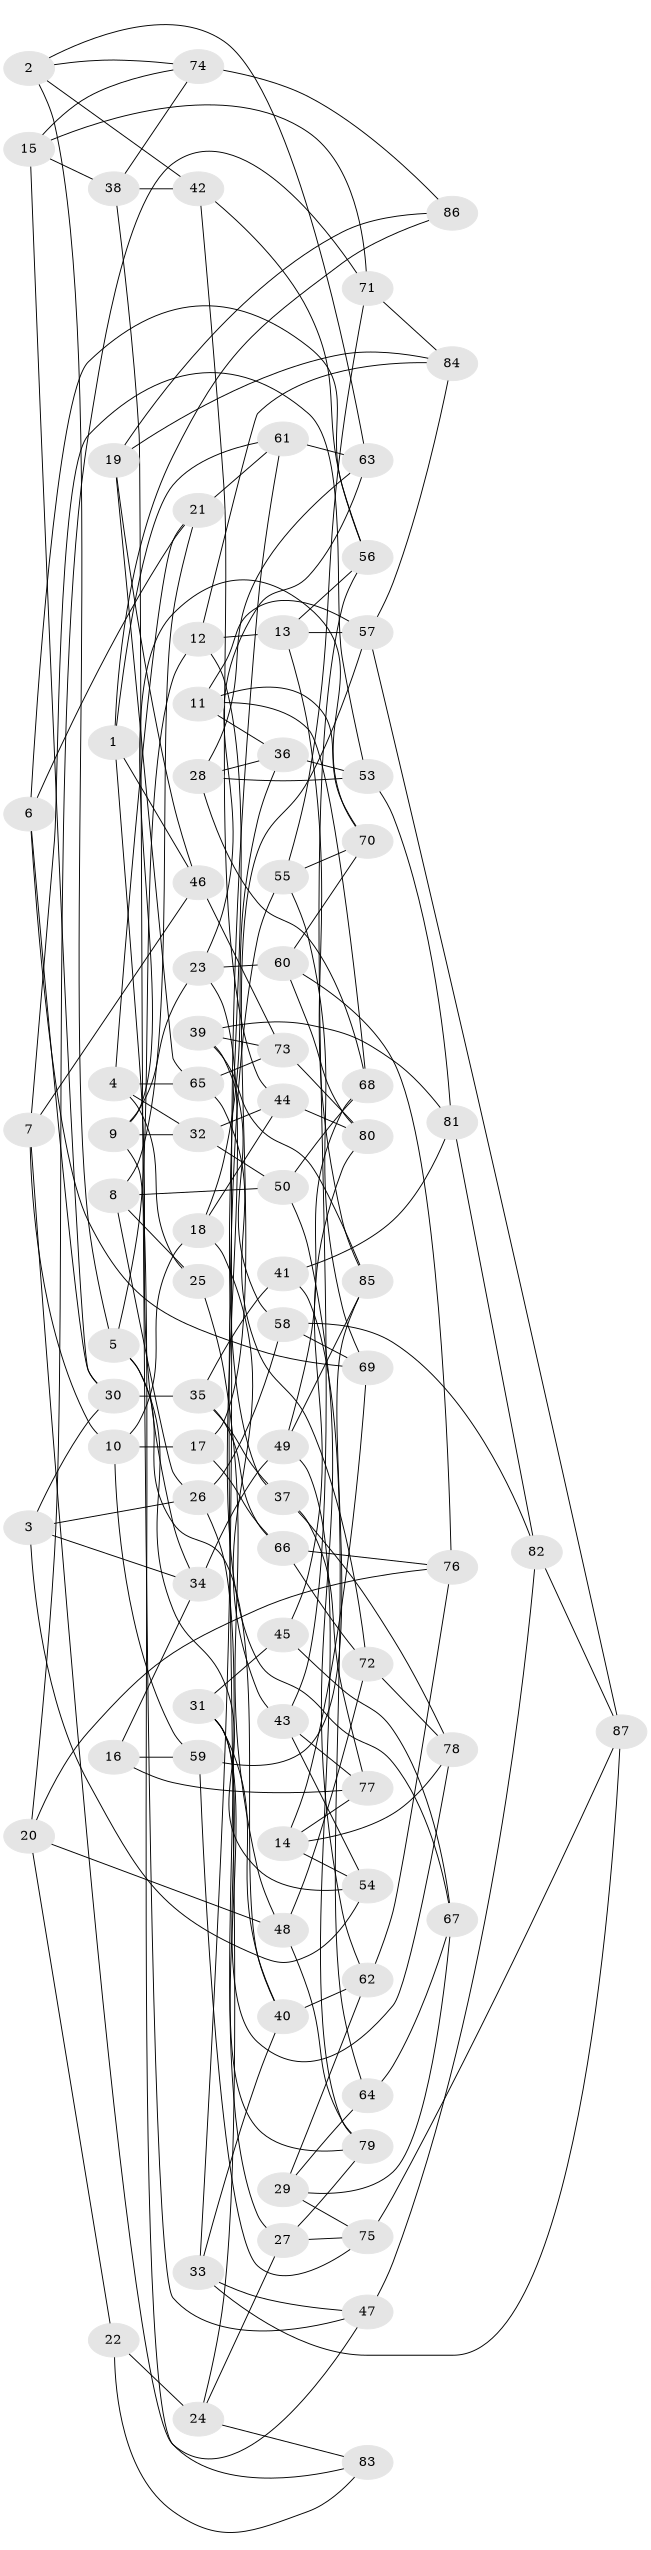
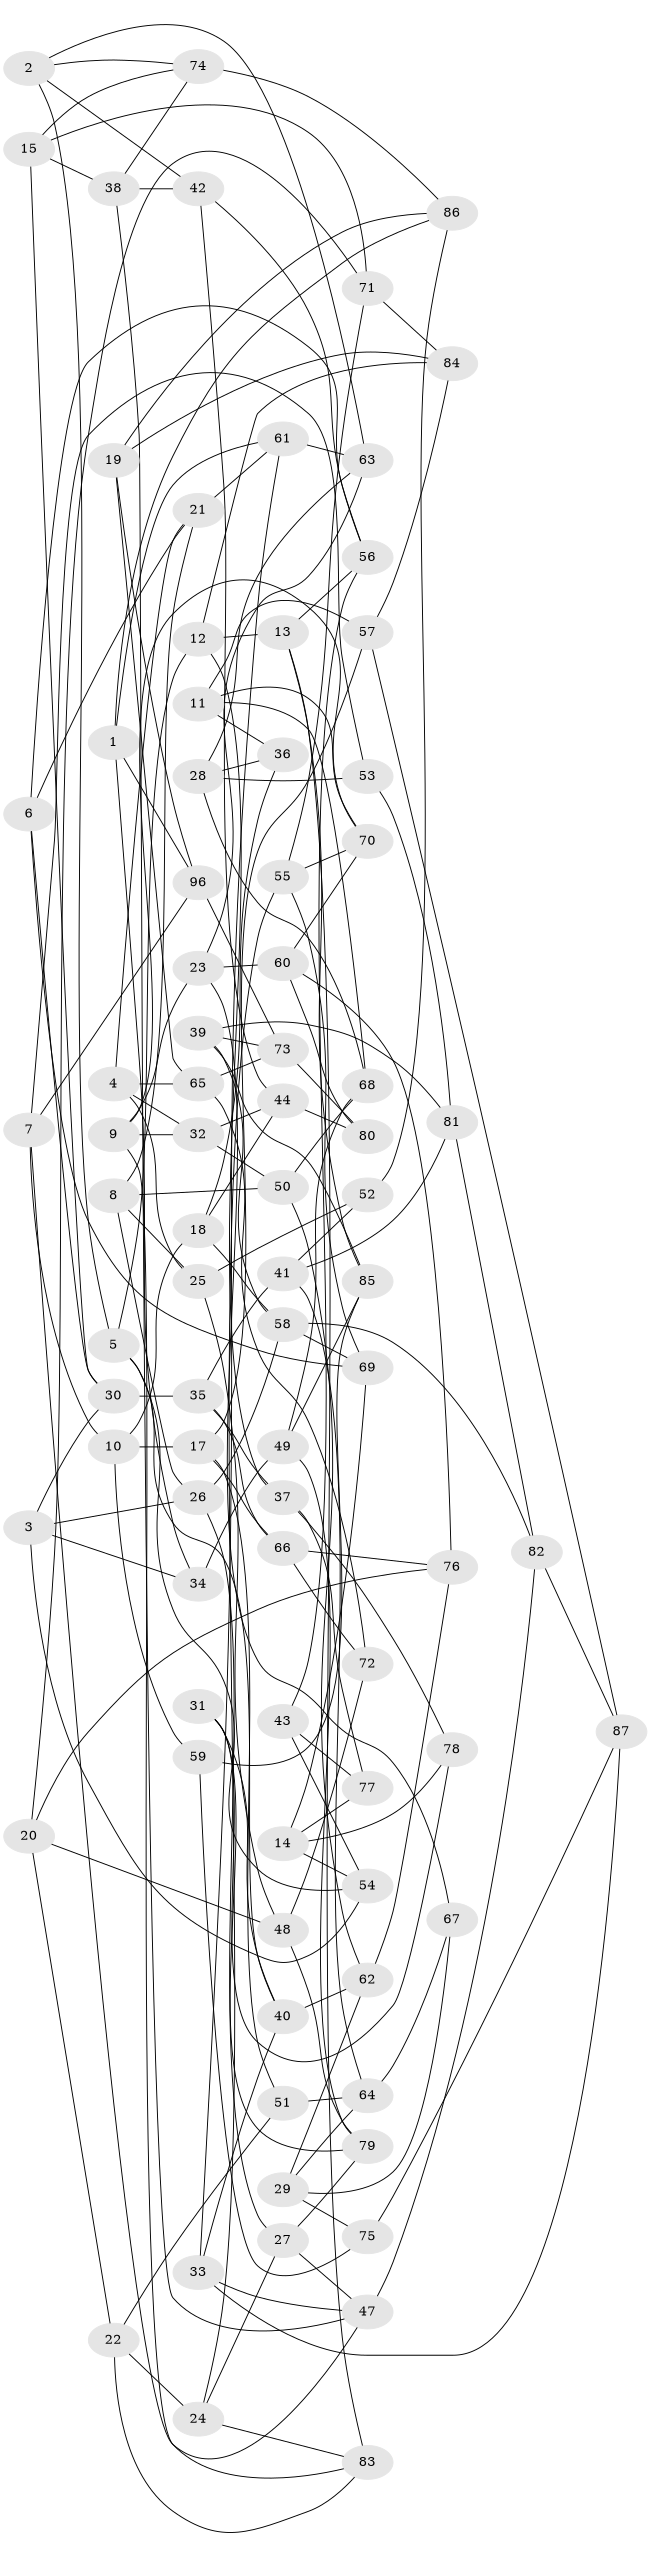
(320, 633) -> (328, 1907)
(325, 766) -> none
(198, 883) -> (198, 883)
none -> (368, 1195)
(252, 1392) -> (241, 1278)
(283, 1635) -> none
(410, 1707) -> none
(114, 1757) -> none
none -> (283, 2103)
(325, 2239) -> (325, 2276)
